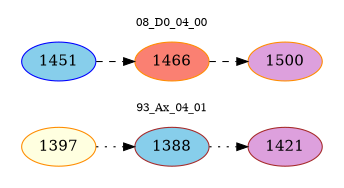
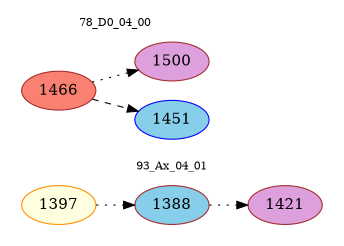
(172, 23) -> (115, 23)
(110, 62) -> (110, 104)
(172, 62) -> (59, 91)
(223, 62) -> (110, 77)
(285, 62) -> (172, 62)
